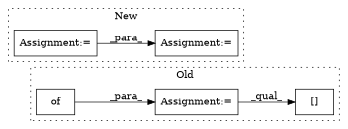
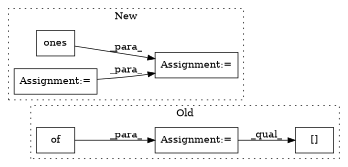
none -> (56, 43)
